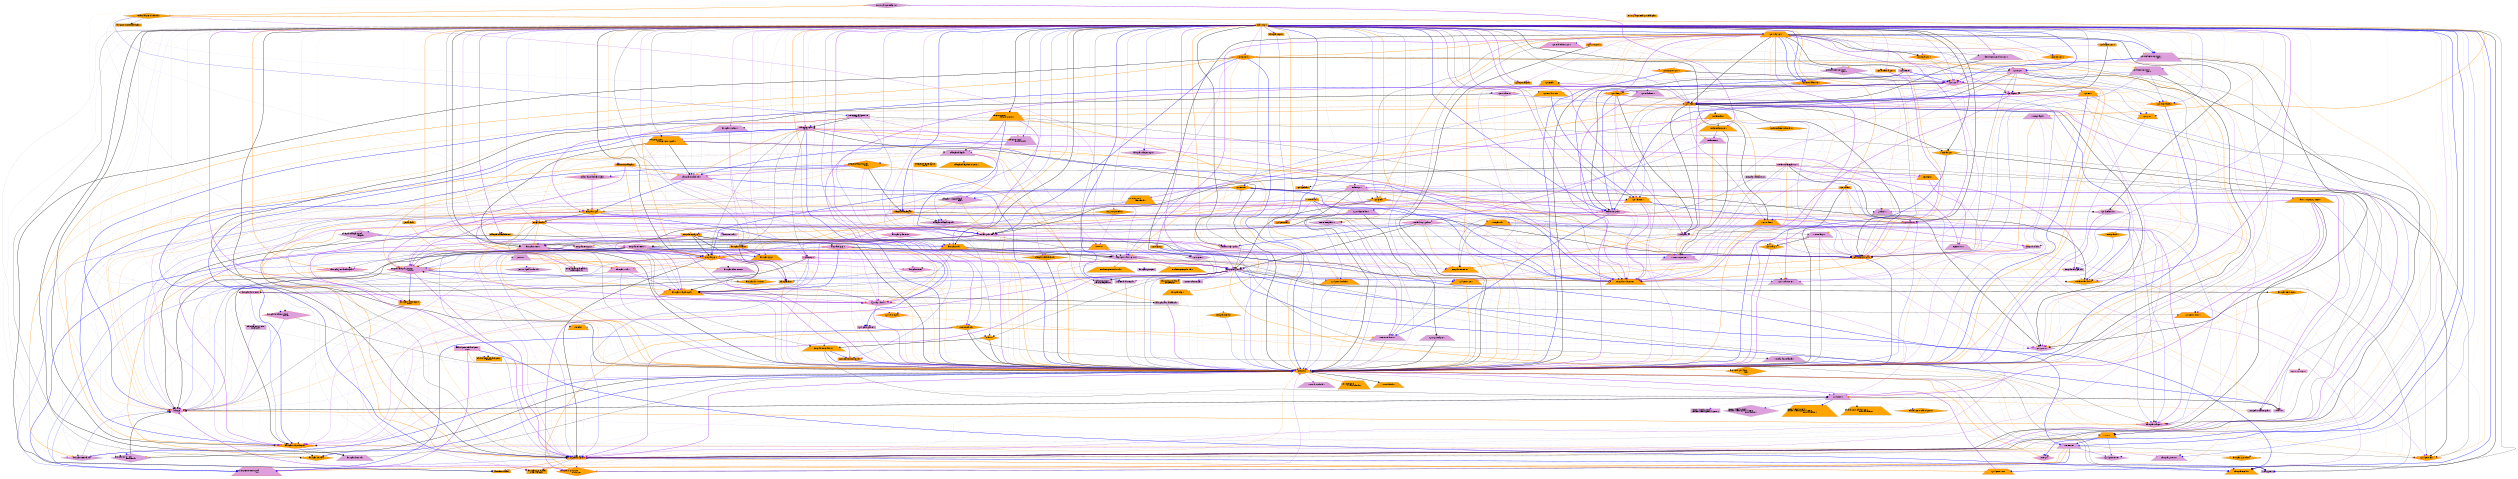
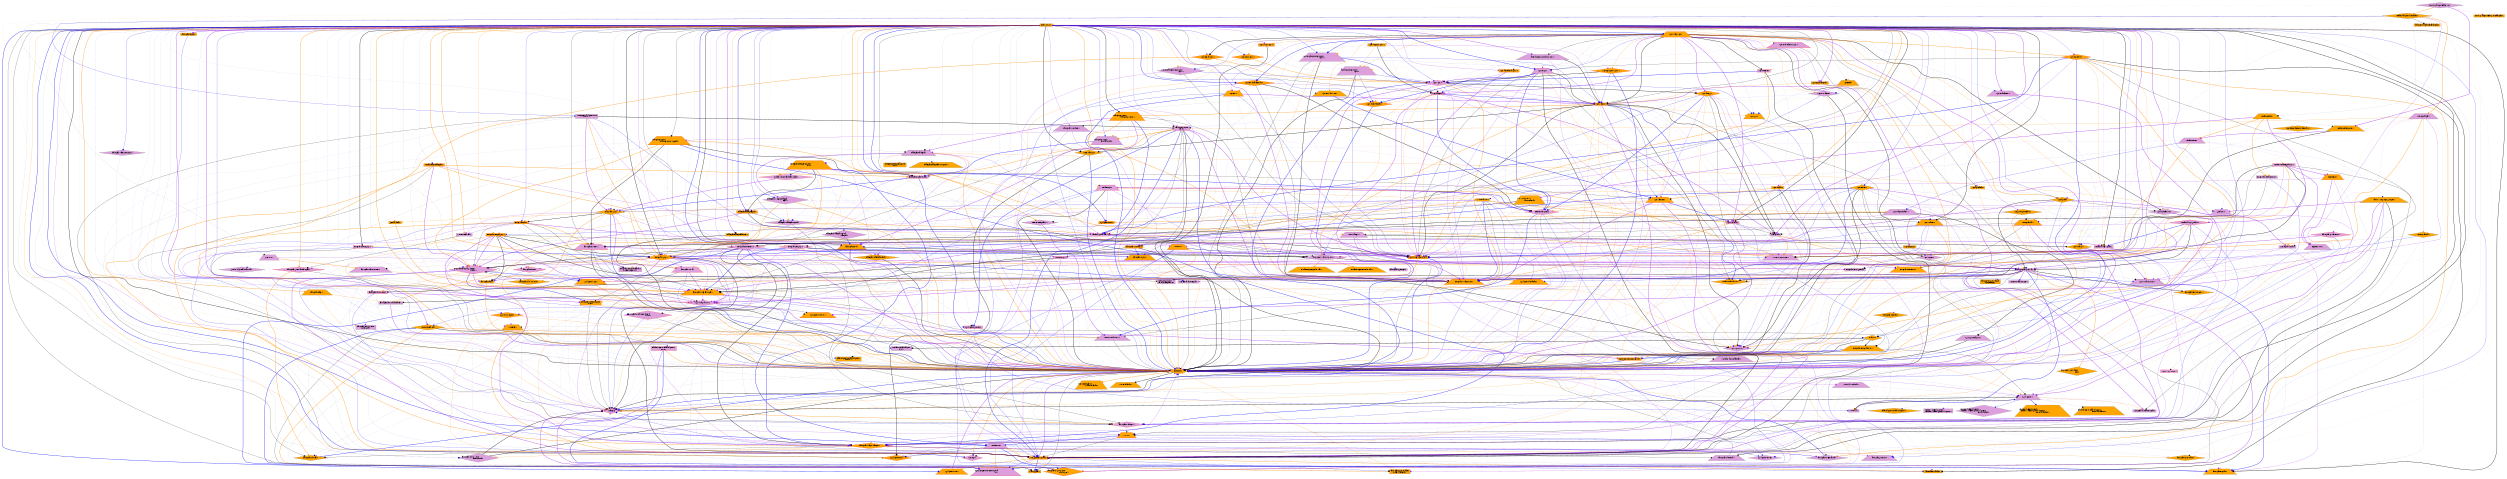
(2094, 85) -> (1447, 87)
(866, 165) -> (809, 165)
(692, 177) -> (918, 177)
(253, 256) -> (705, 312)
none -> (902, 348)
(2267, 472) -> (1035, 472)
